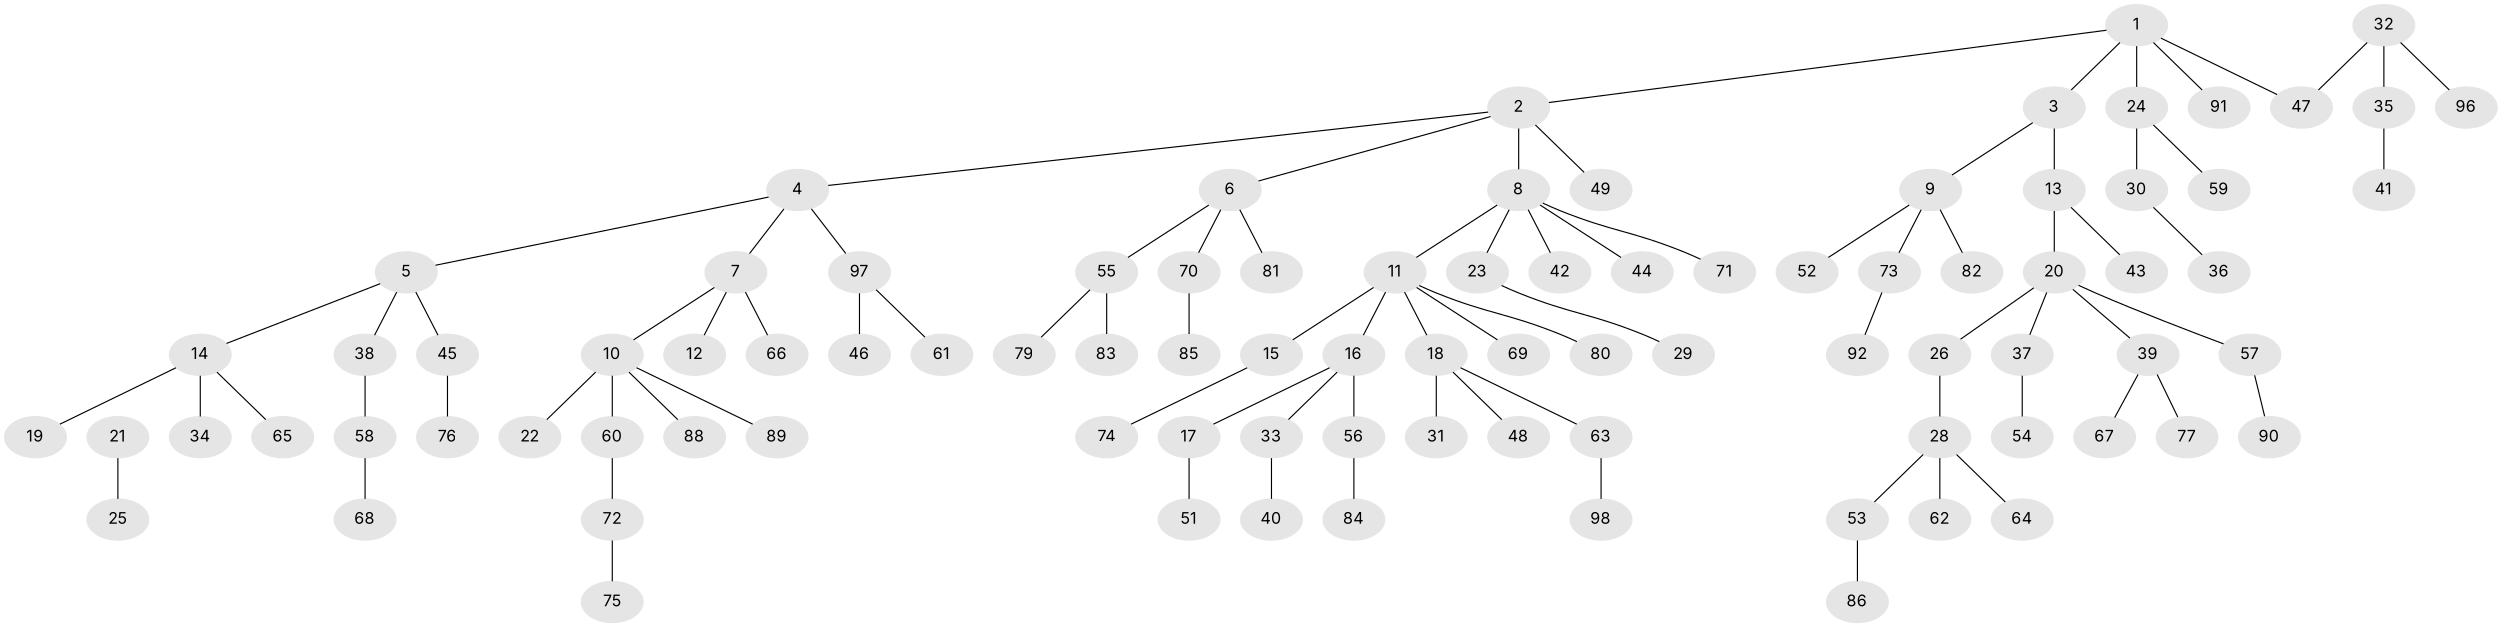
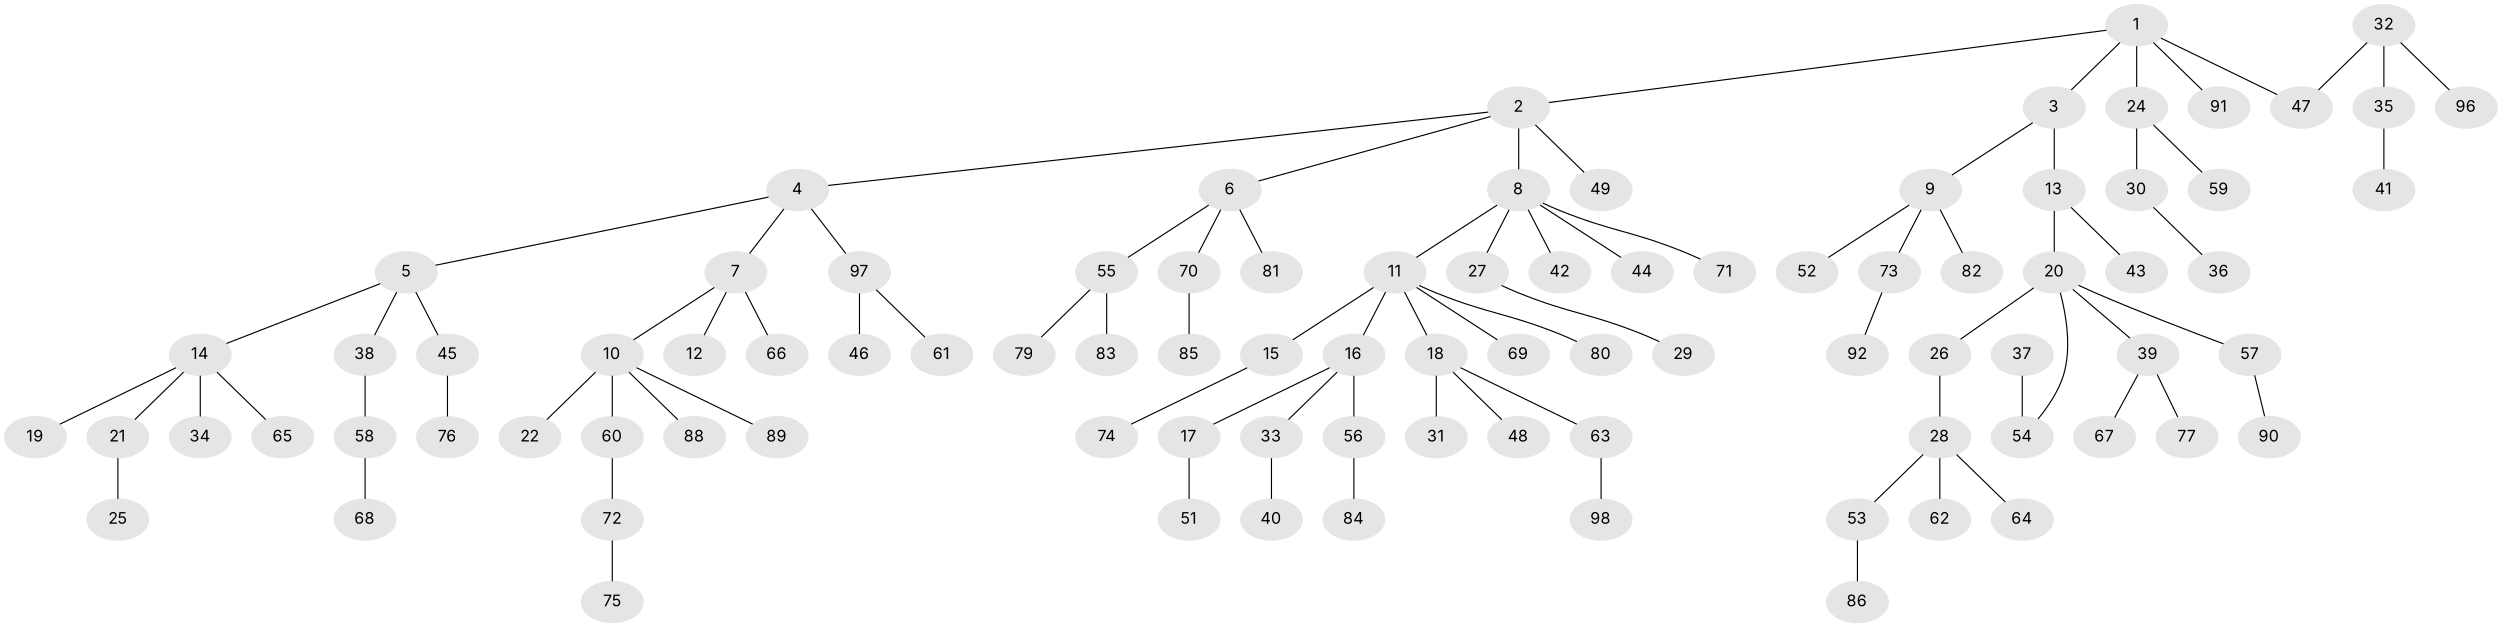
(1477, 272) -> (1477, 272)
(2038, 314) -> (2067, 359)
none -> (159, 396)
